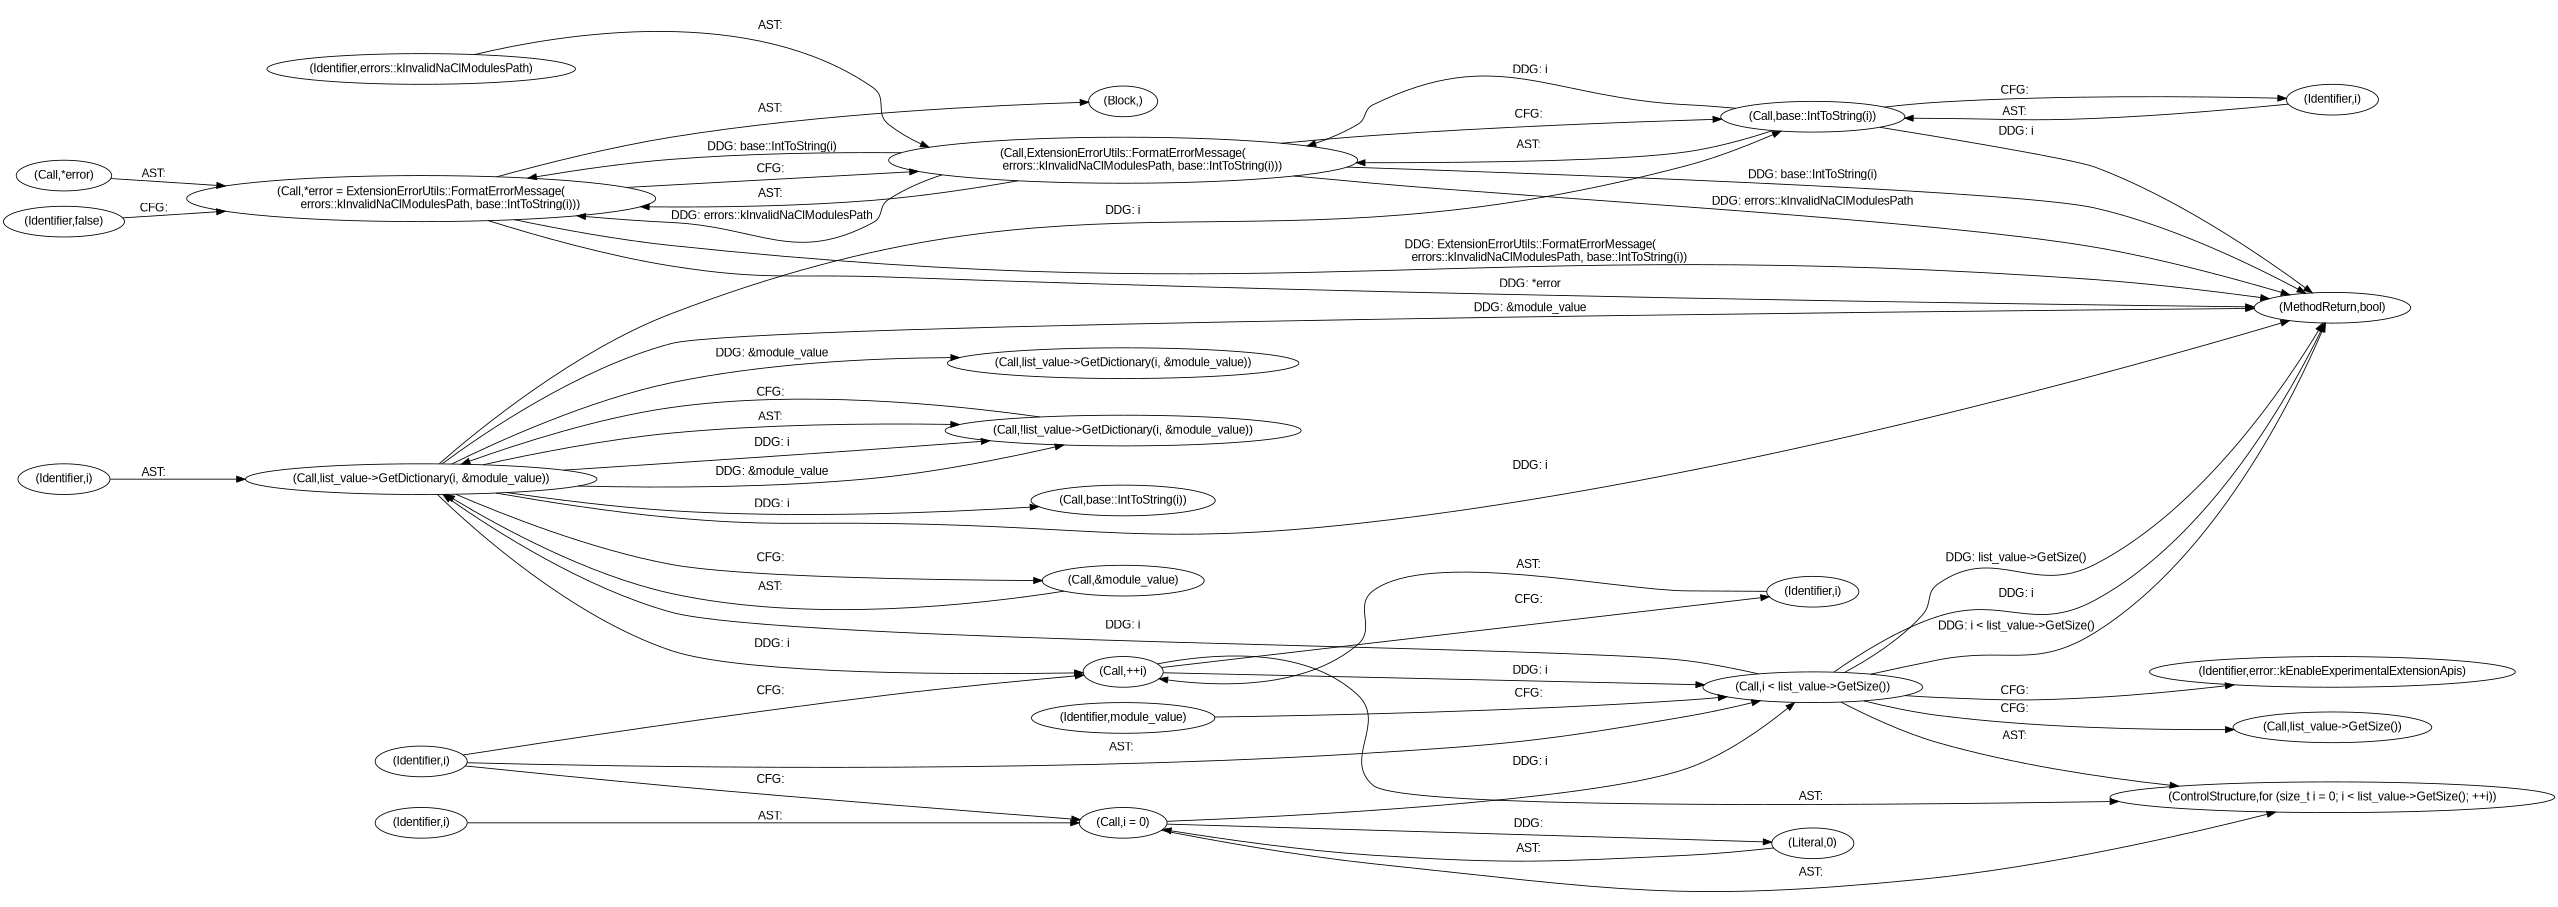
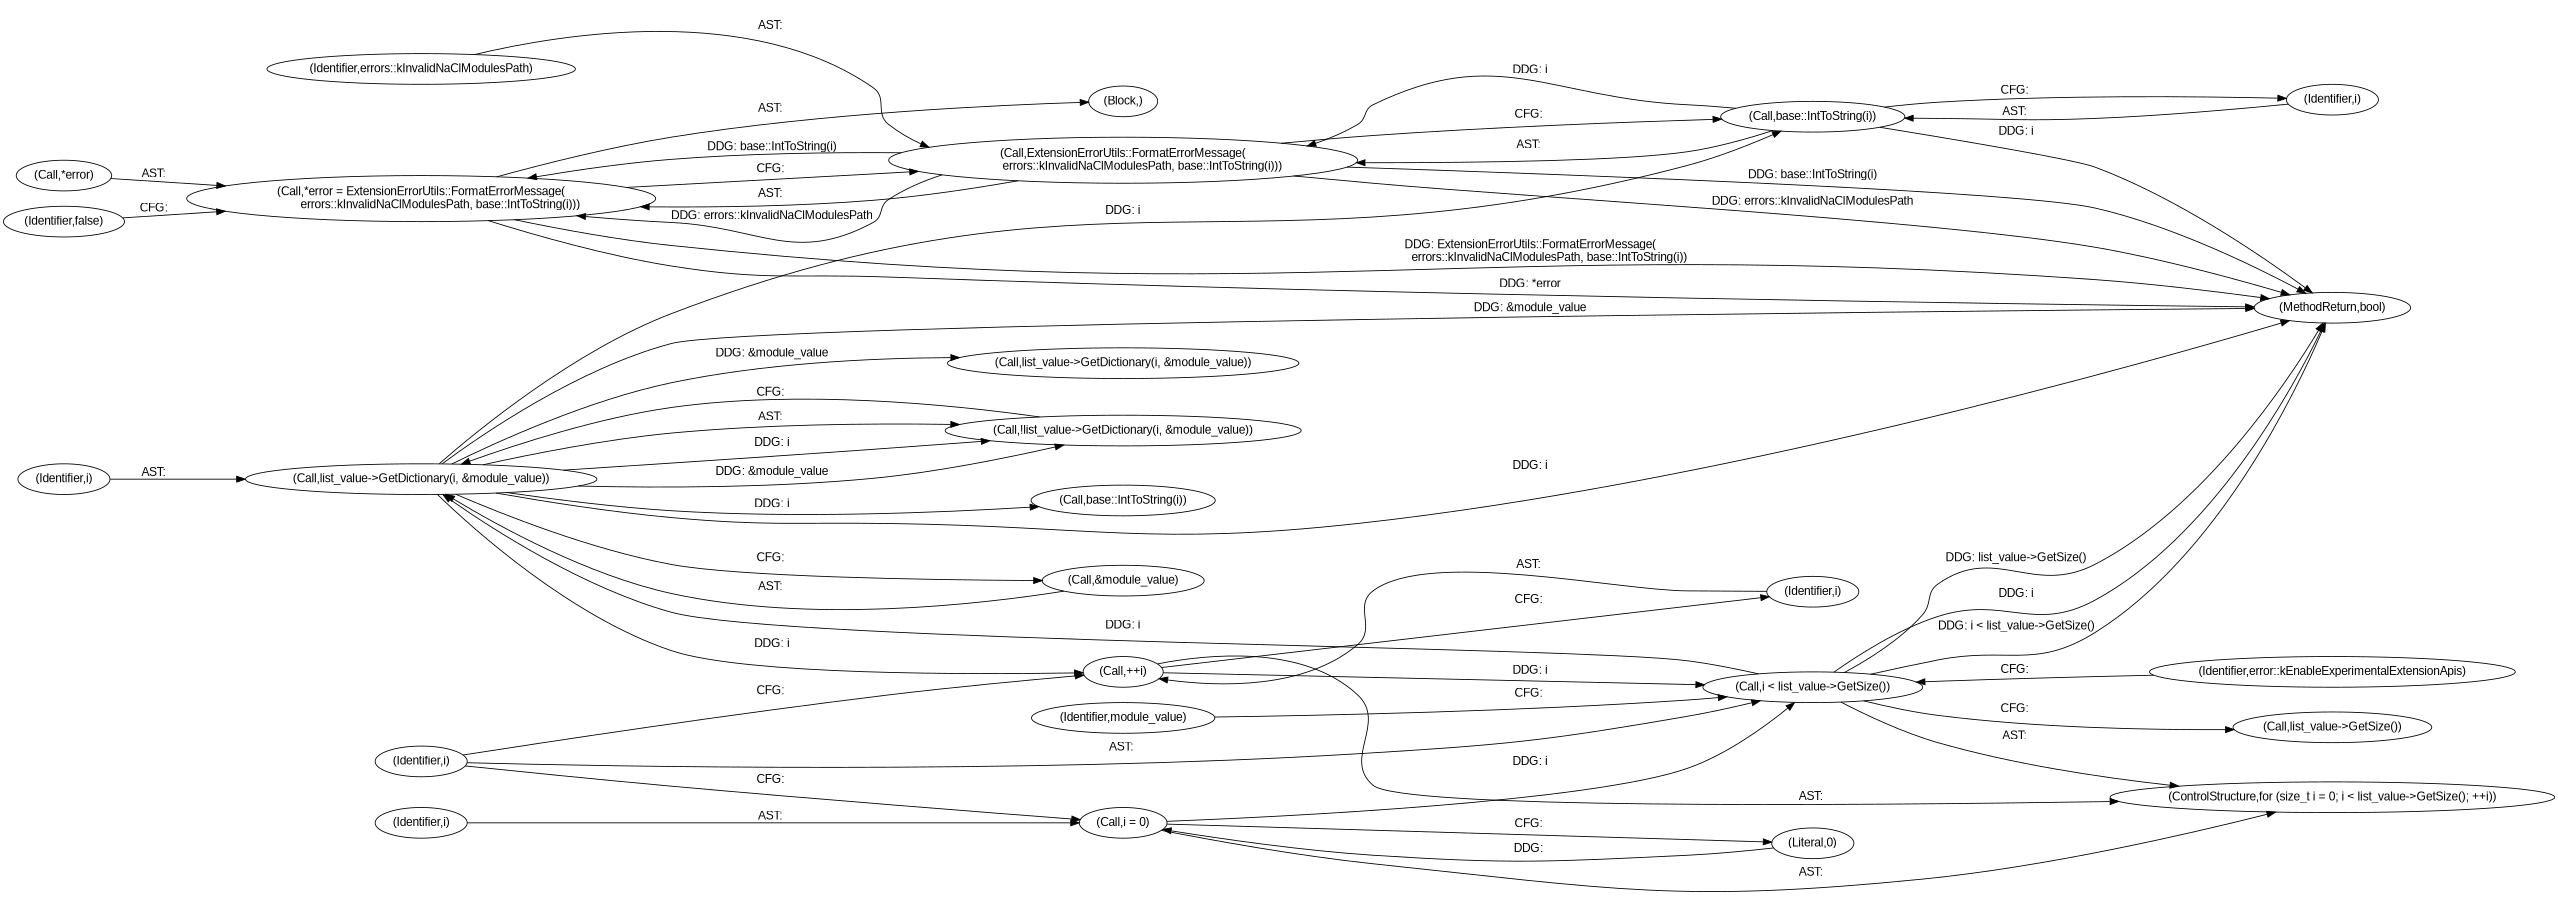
(2065, 699) -> (2039, 678)
(1530, 824) -> (1530, 824)
(1530, 849) -> (1530, 849)
